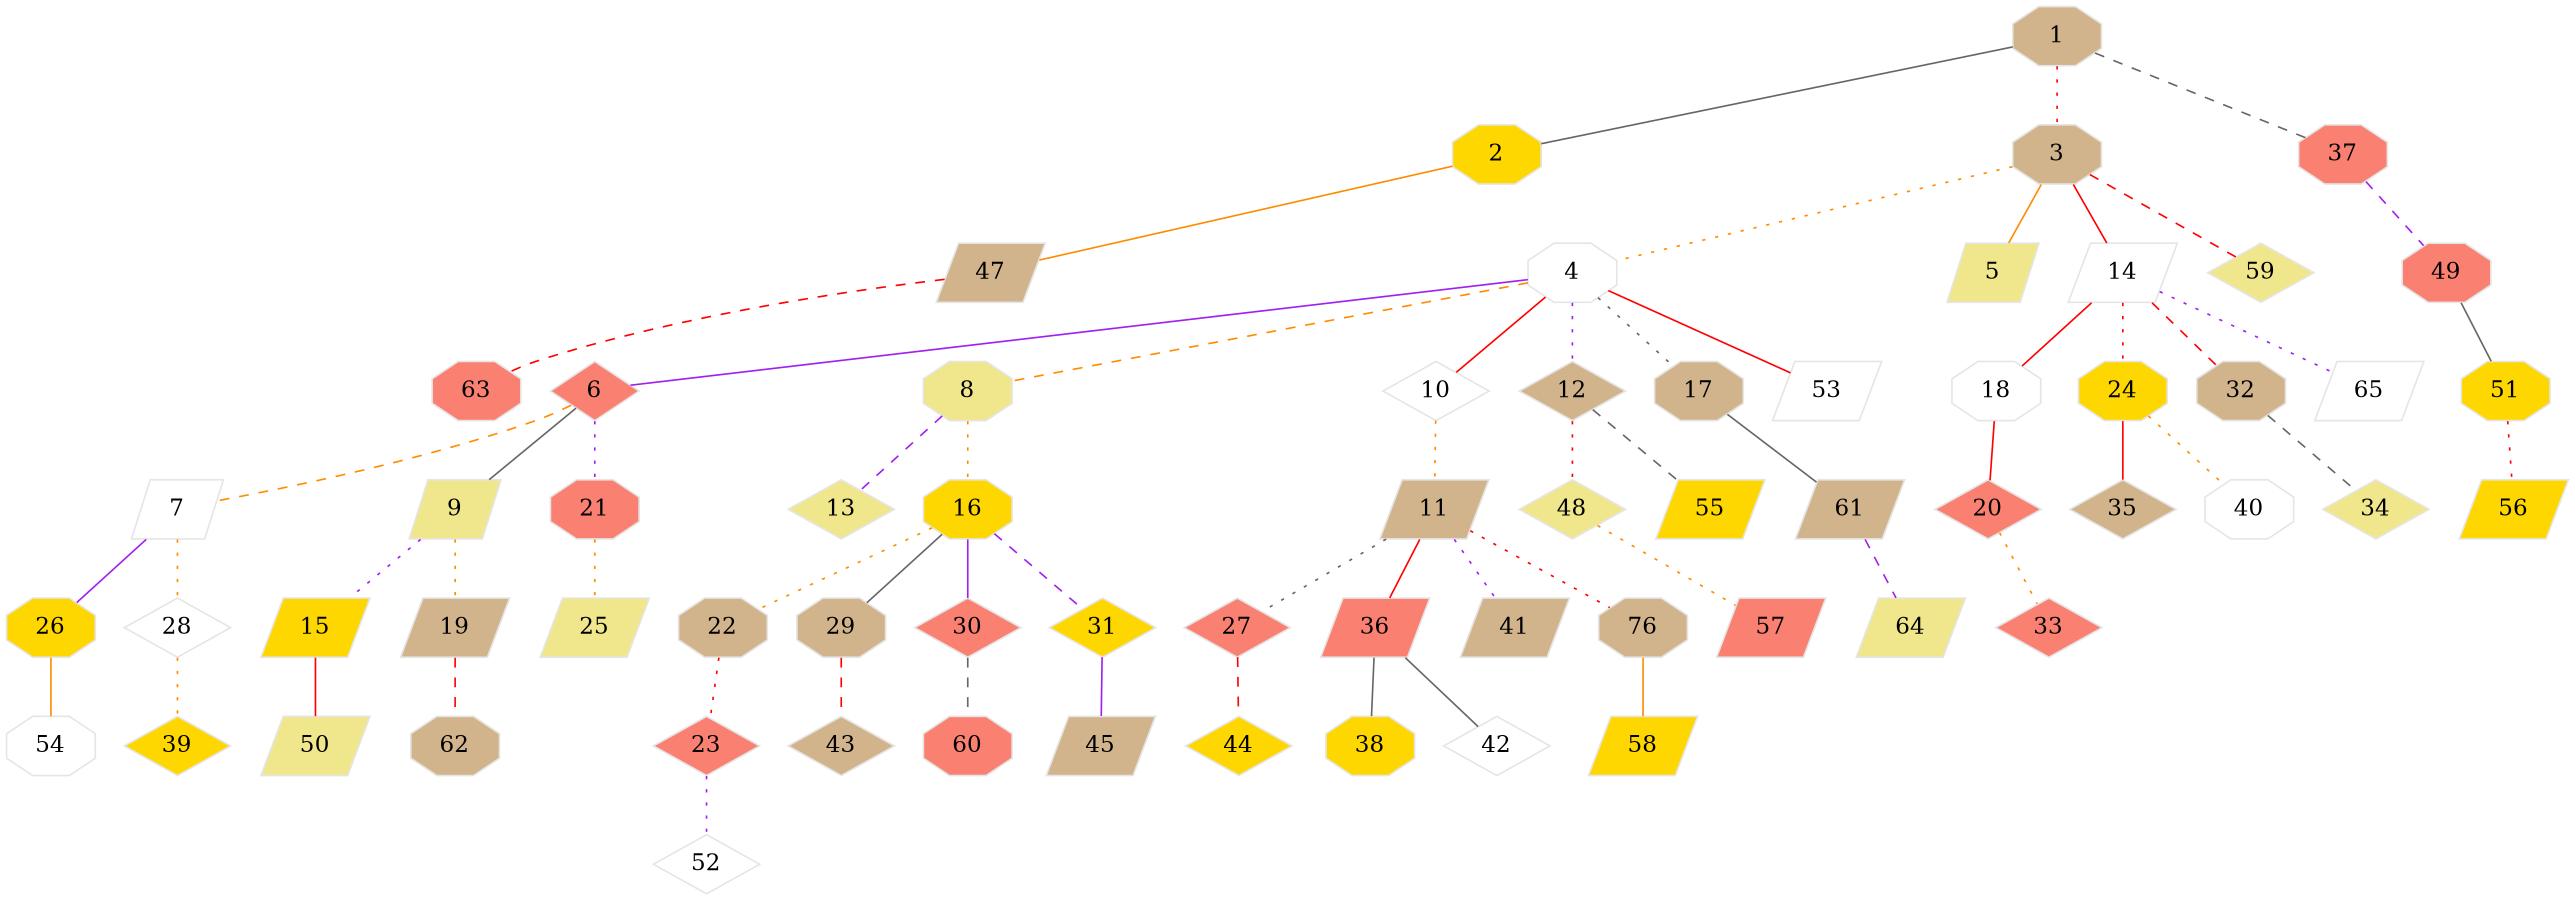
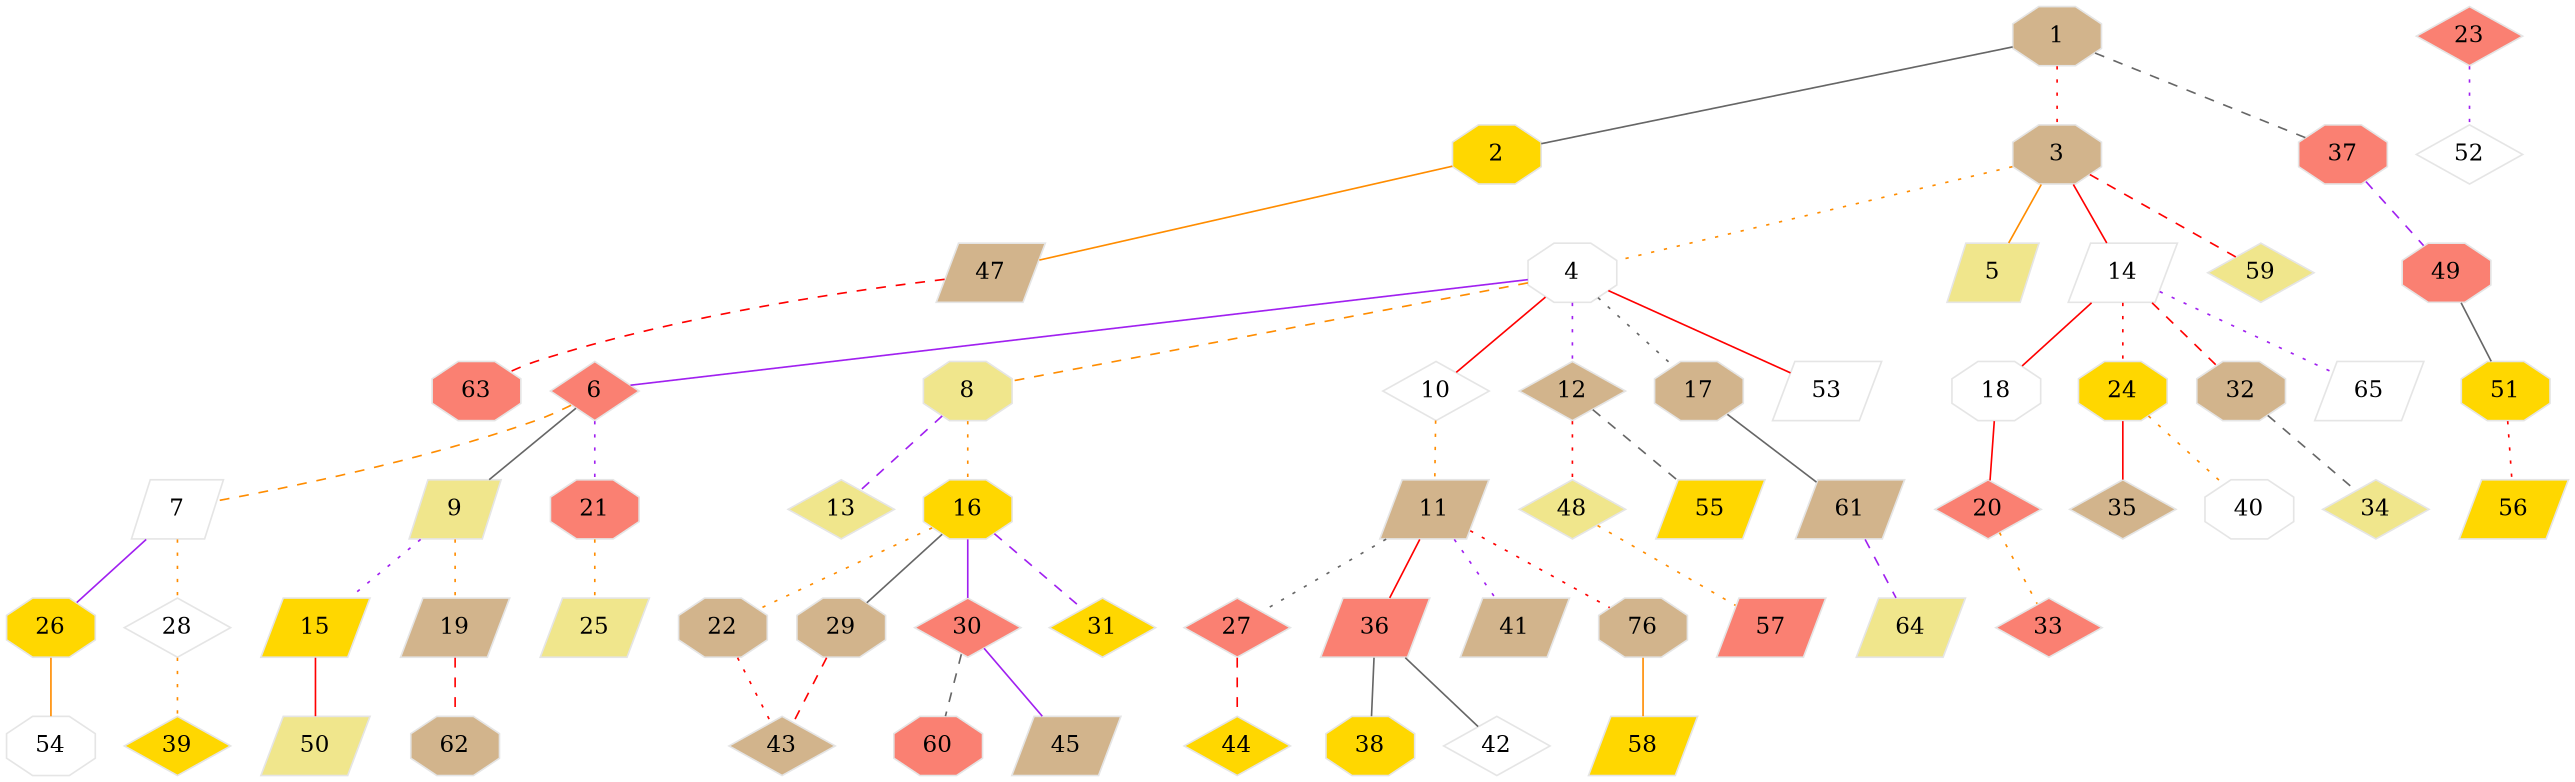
(1102, 687) -> (1013, 682)
(715, 688) -> (754, 690)
